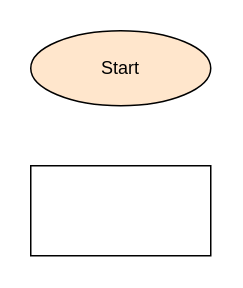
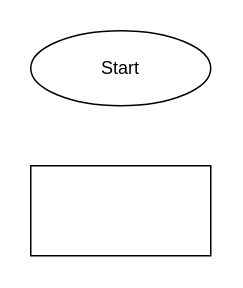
(121, 68) -> (121, 68)
